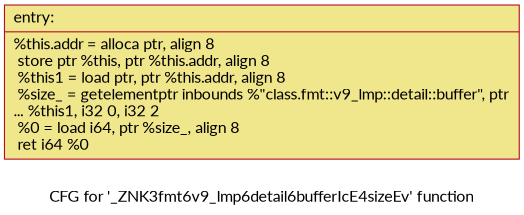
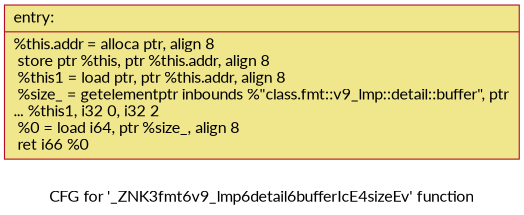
(51, 145) -> (51, 145)
